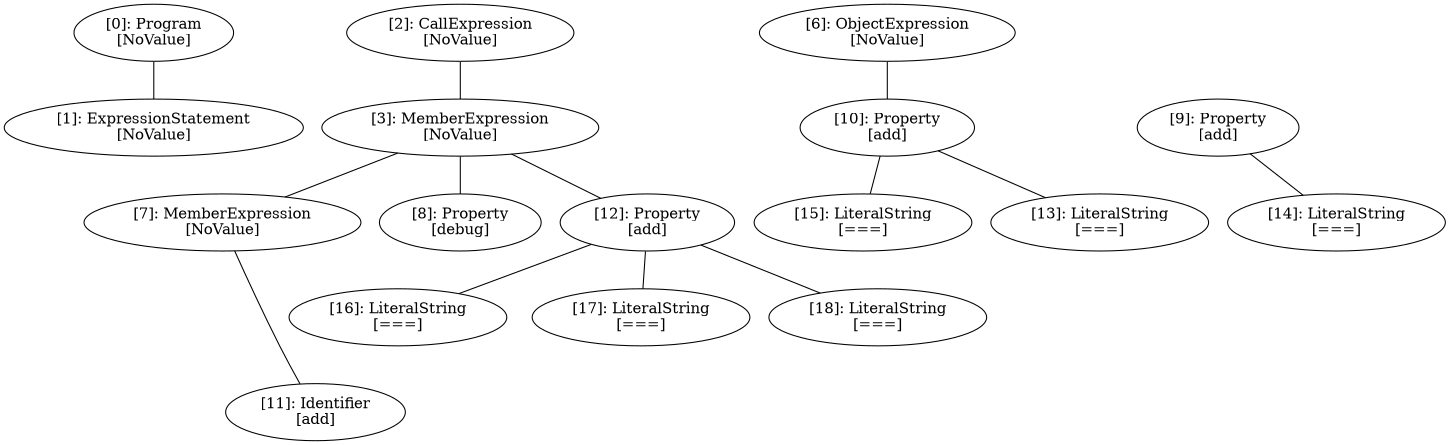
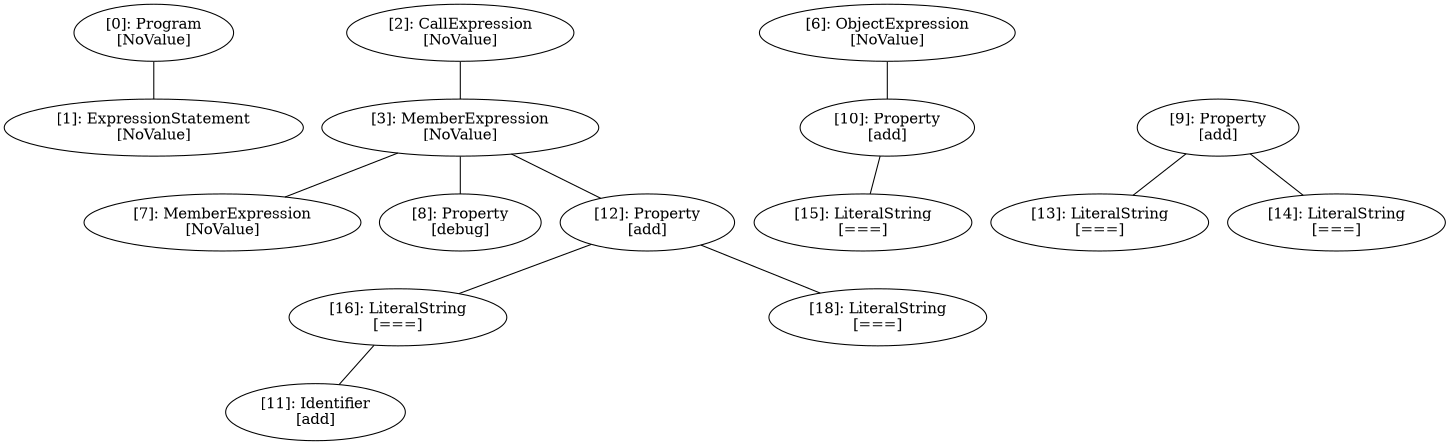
(992, 174) -> (1160, 175)
(641, 317) -> none
(266, 318) -> (357, 365)
